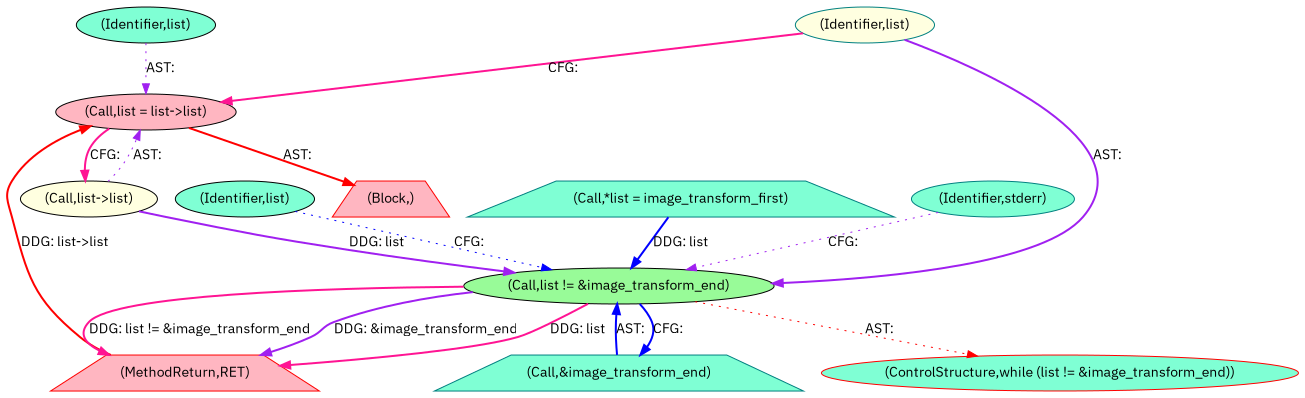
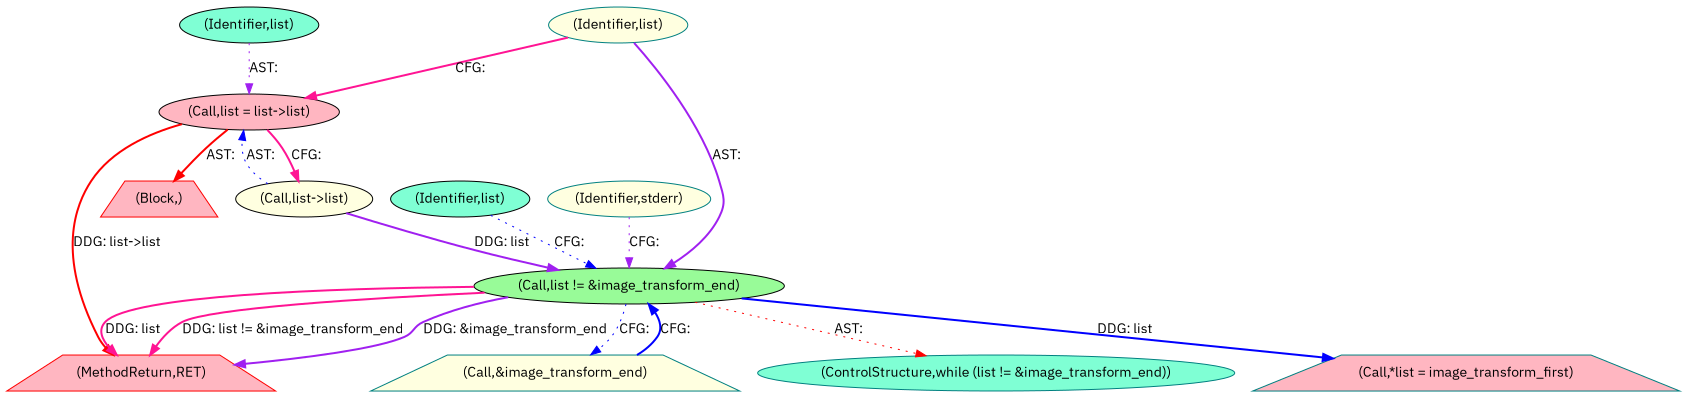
(125, 162) -> (248, 166)
(681, 199) -> (1466, 373)
(993, 199) -> (629, 199)
(653, 238) -> (1032, 328)
(19, 242) -> (77, 212)
(653, 324) -> (617, 329)
(632, 330) -> (677, 330)
(619, 373) -> (555, 373)
(1060, 373) -> (996, 373)
